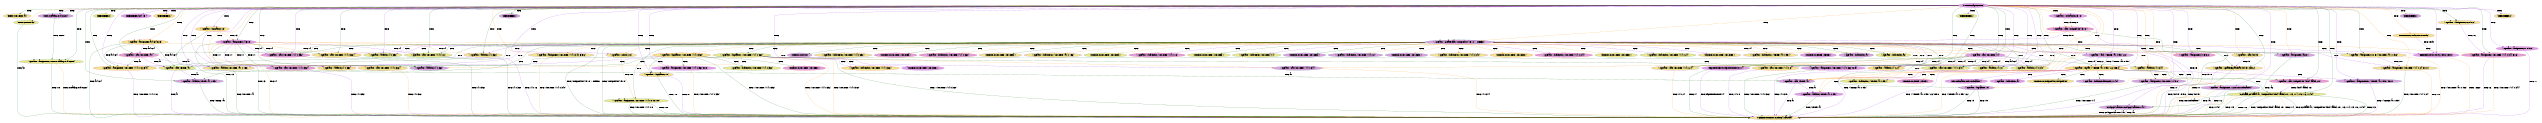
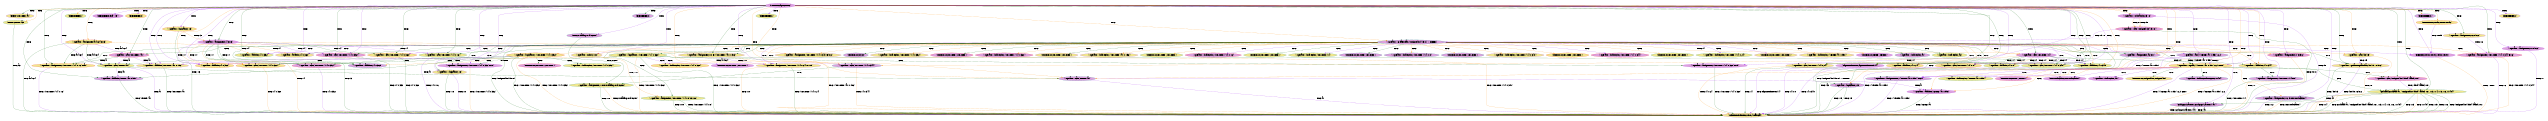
(991, 6) -> (731, 75)
(686, 62) -> (505, 60)
none -> (2029, 71)
(1774, 118) -> (1745, 115)
